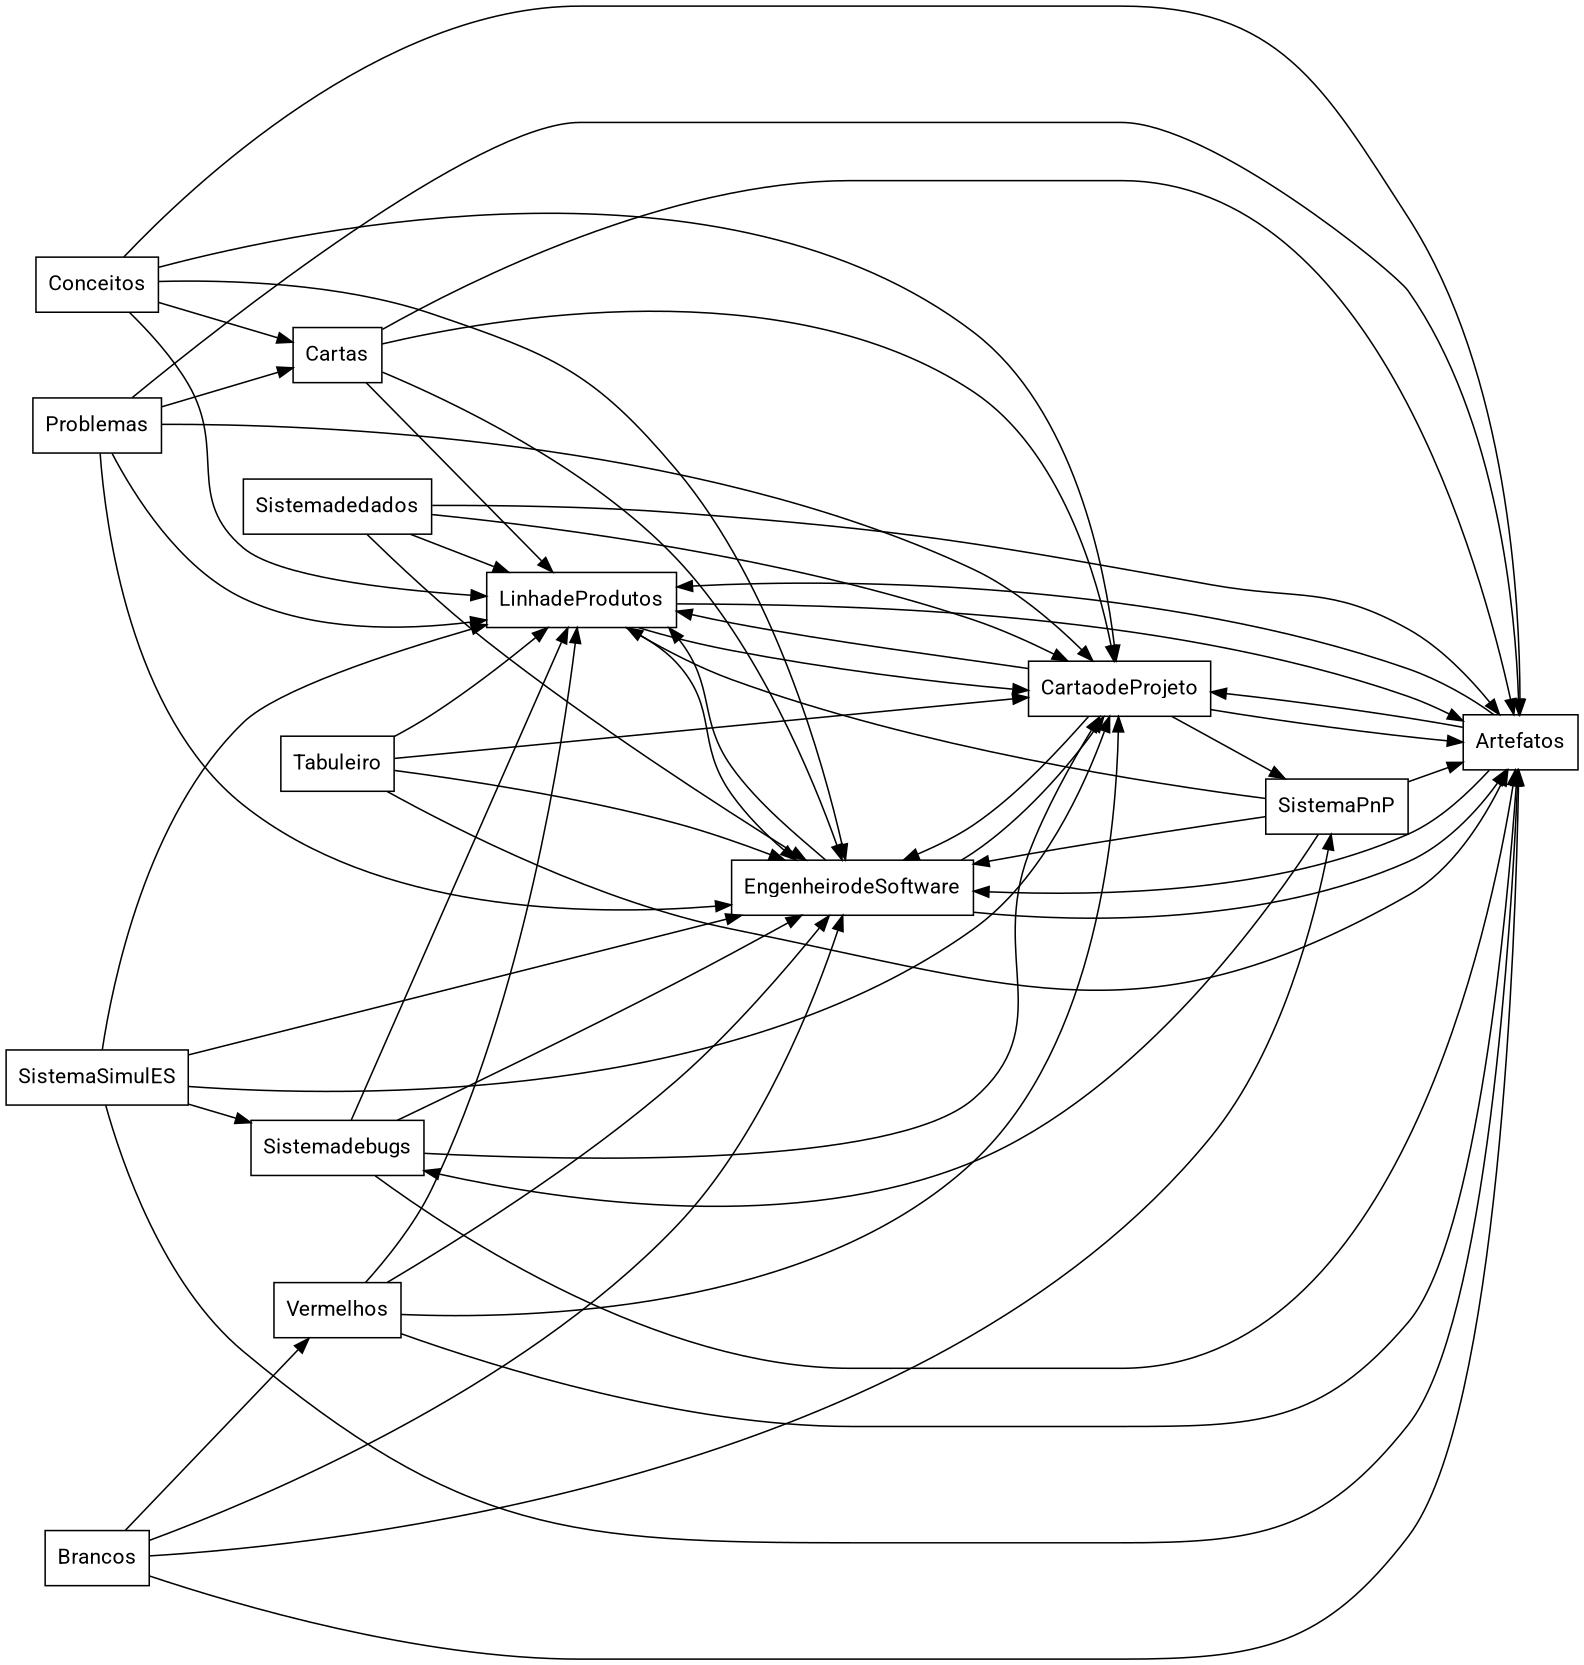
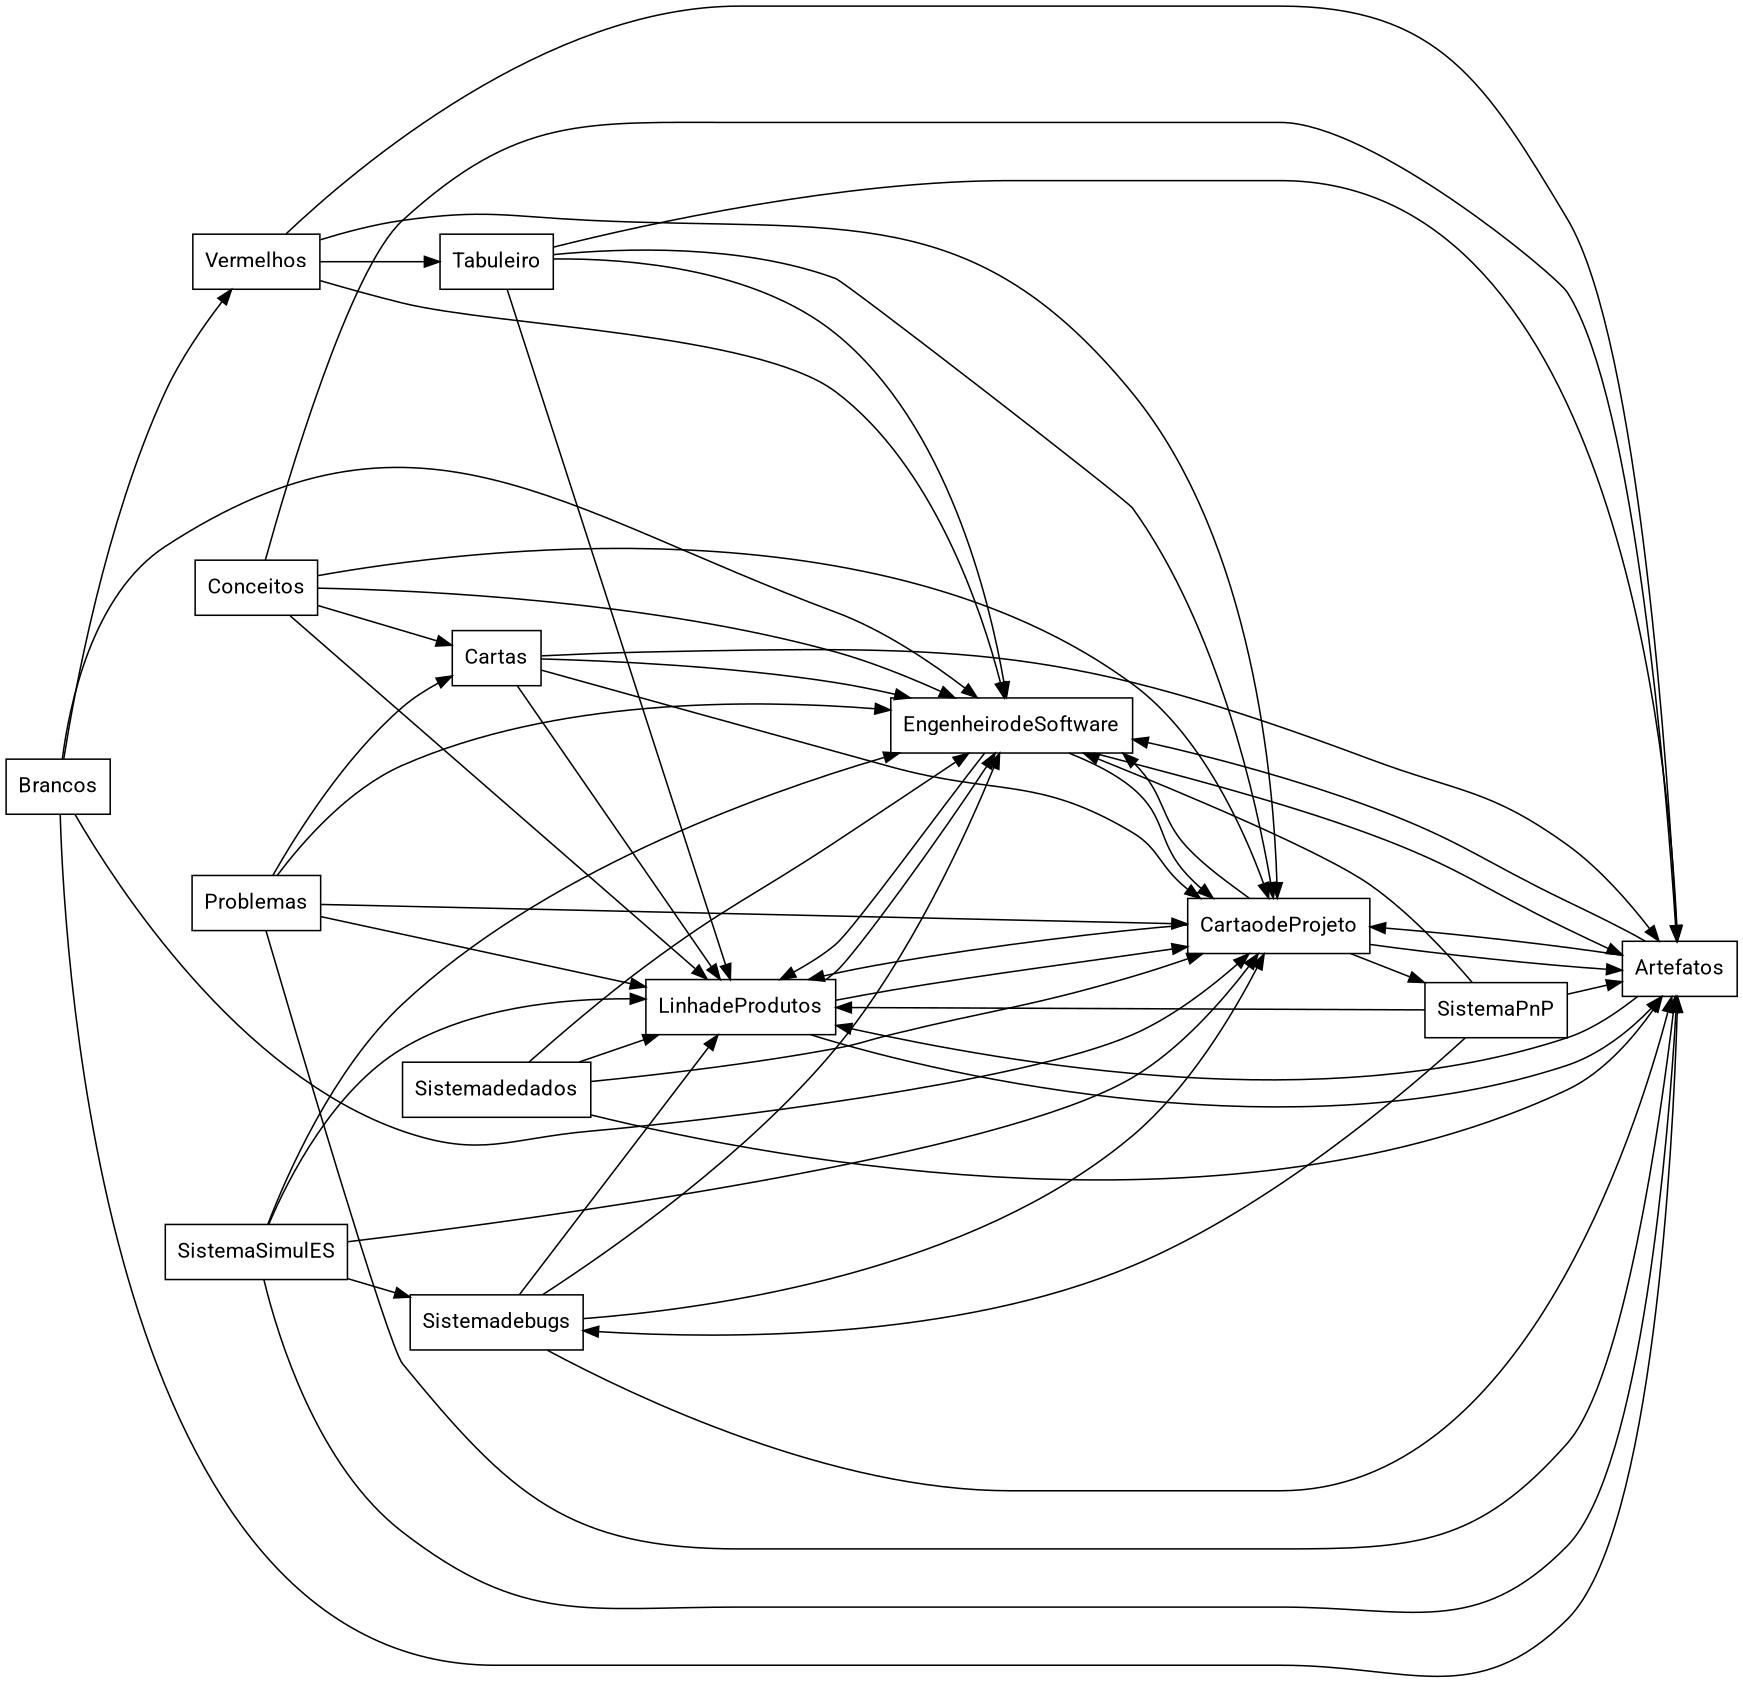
(504, 993) -> (362, 262)
(867, 1387) -> (602, 1130)
